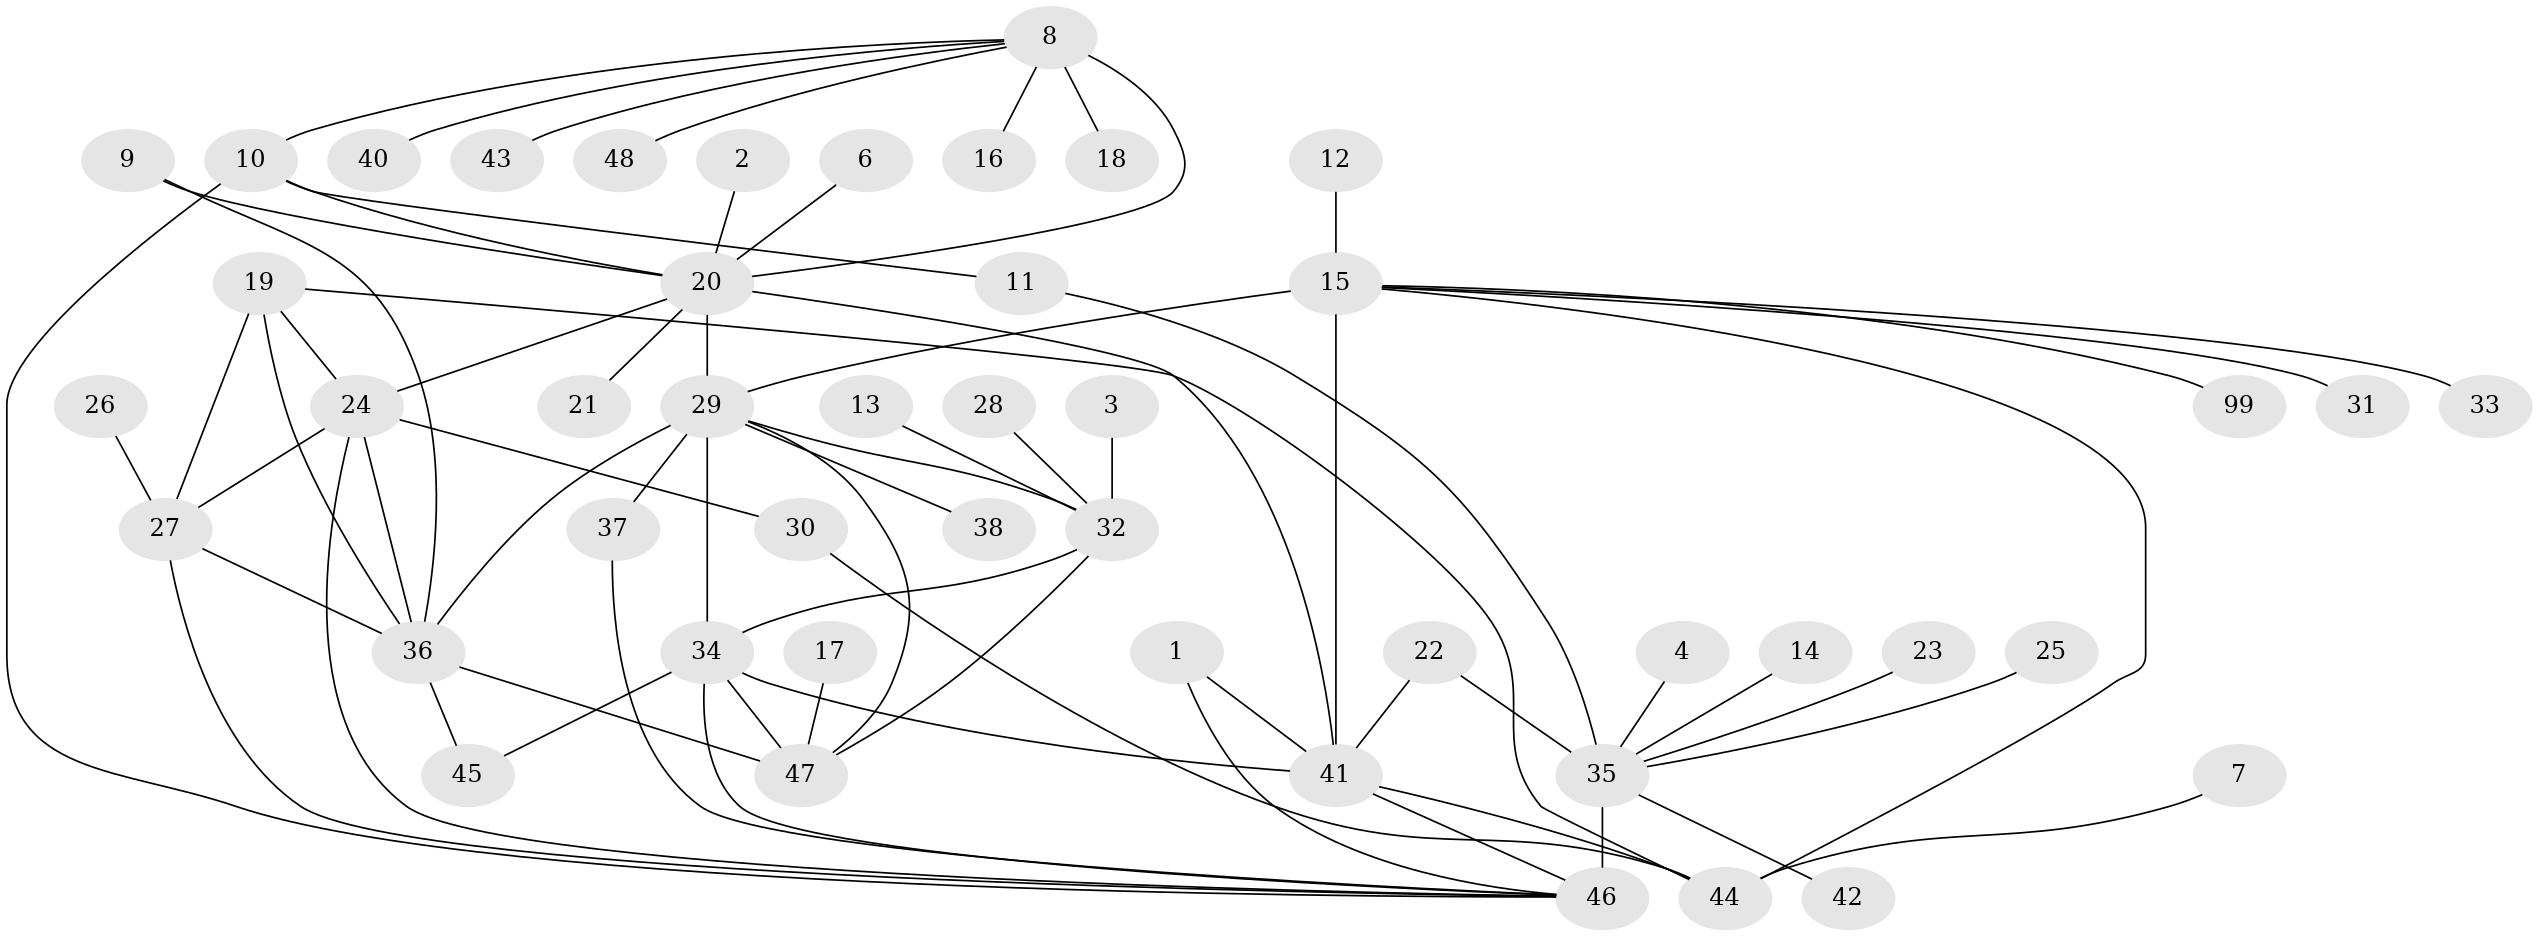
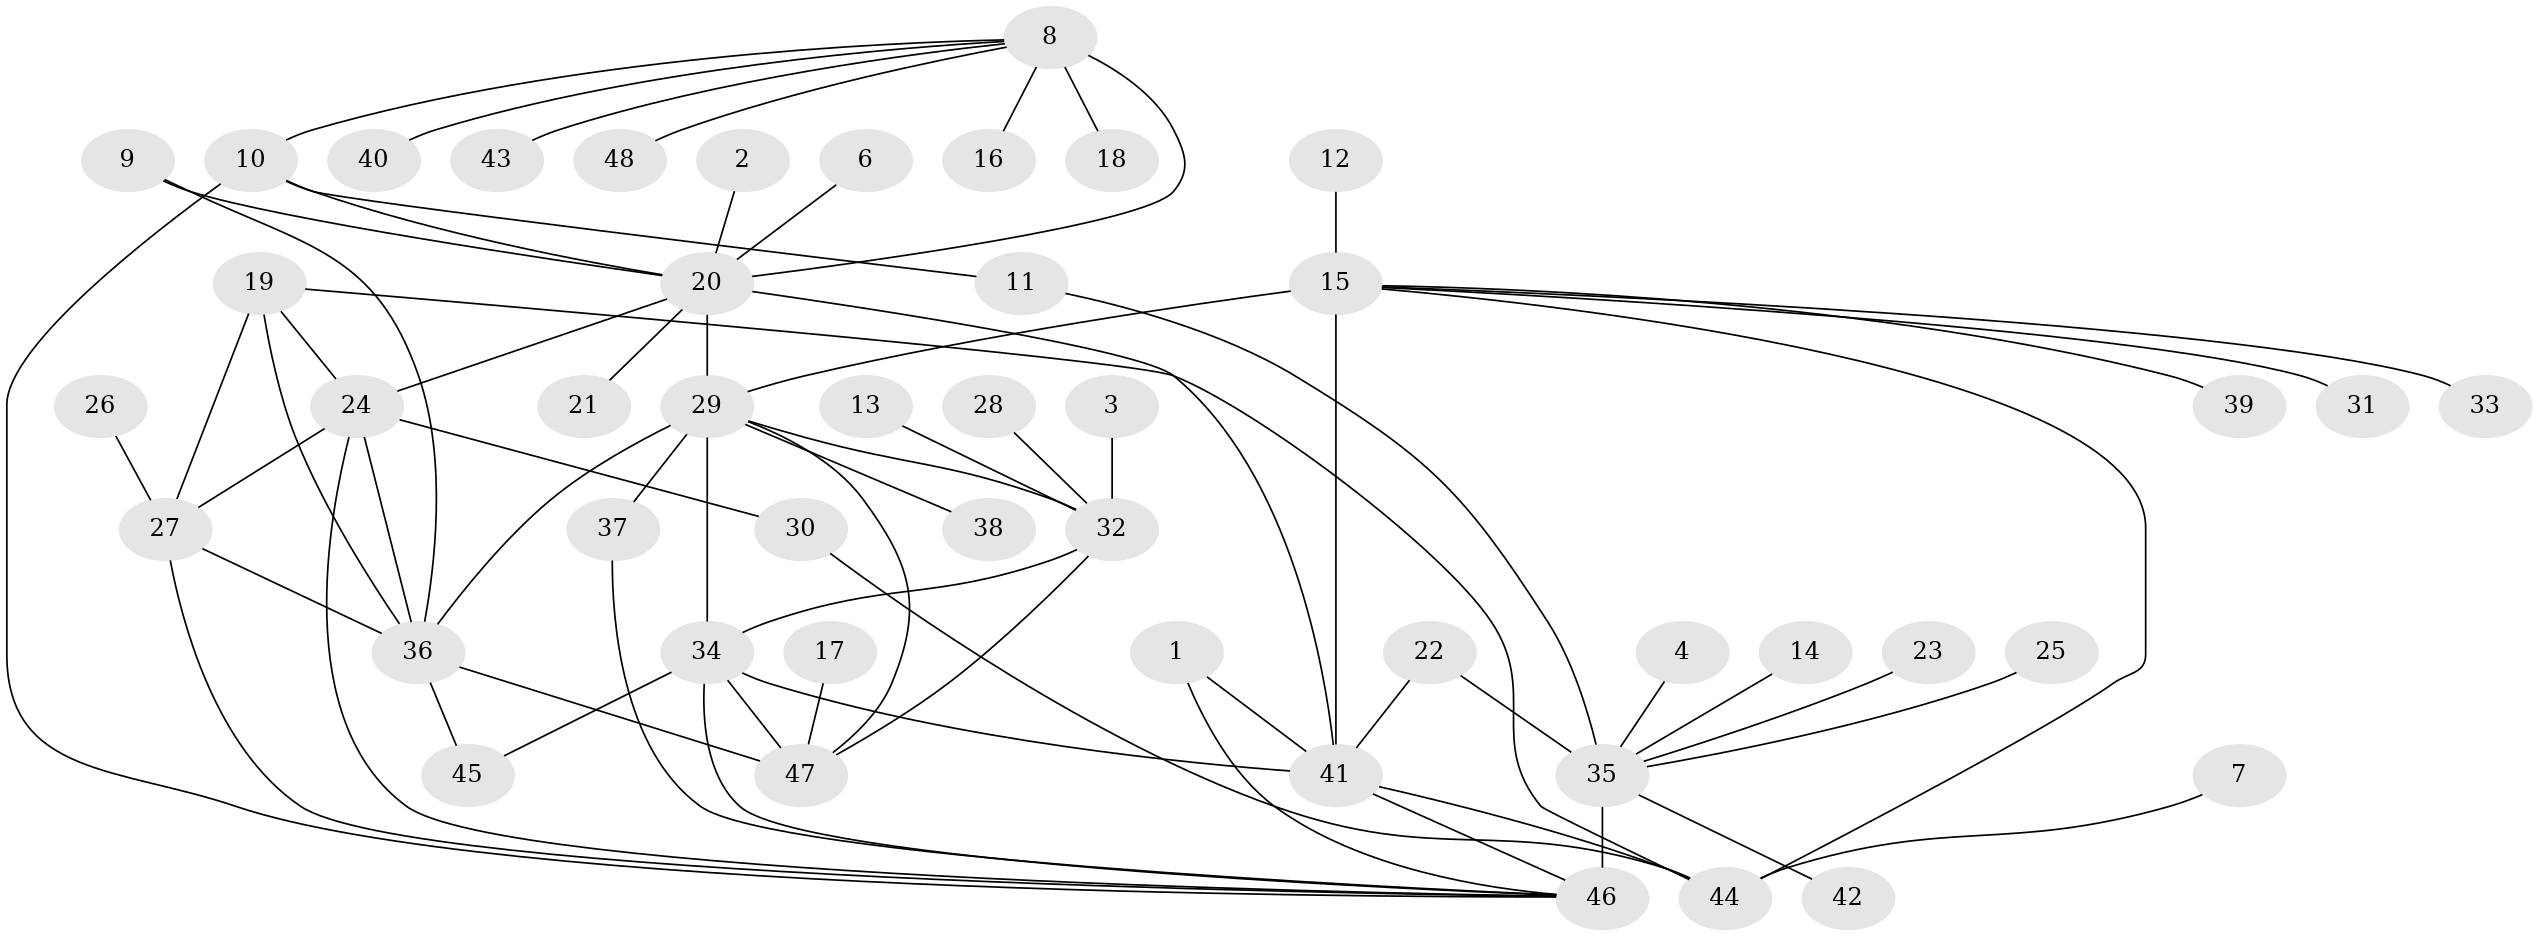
(2240, 407) -> (2240, 407)
